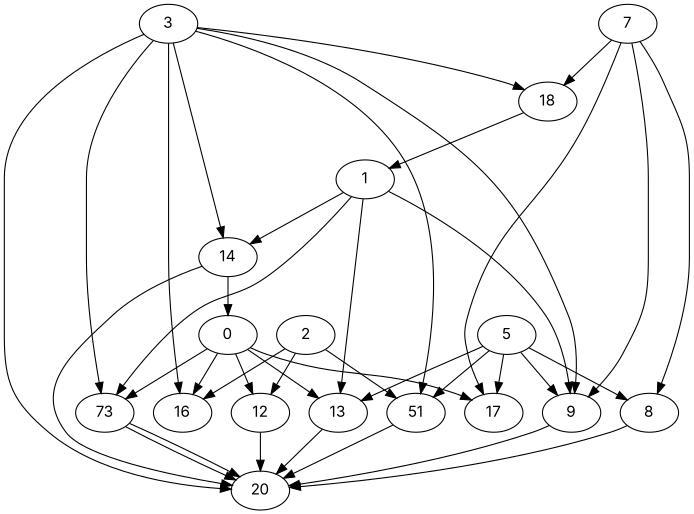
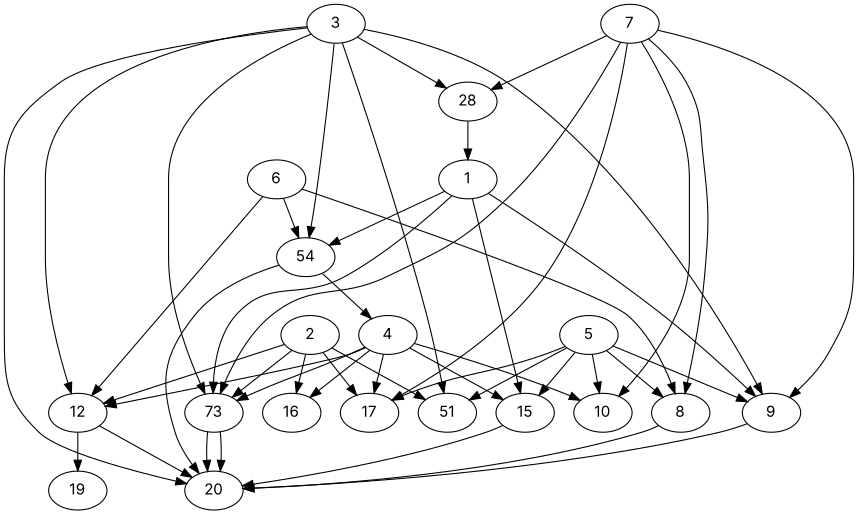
(548, 102) -> (468, 102)
none -> (277, 179)
(169, 213) -> (65, 122)
none -> (446, 247)
(228, 257) -> (306, 257)
(228, 335) -> (388, 335)
none -> (273, 365)
none -> (336, 369)
(338, 413) -> (525, 413)
none -> (603, 413)
(343, 449) -> none
none -> (78, 491)
